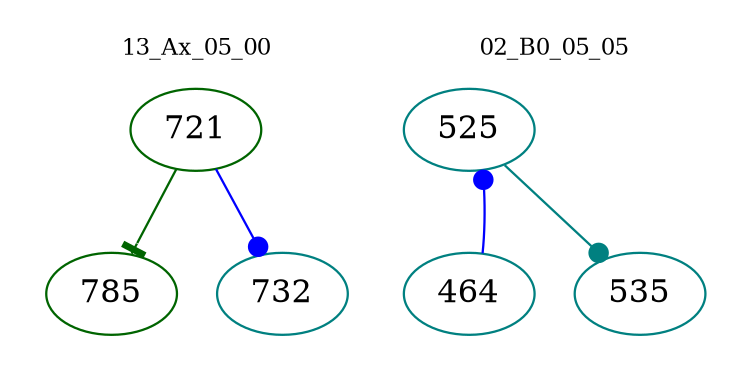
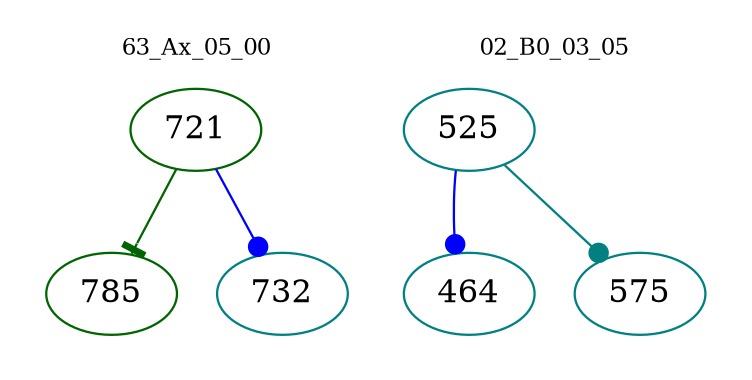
(197, 49) -> (197, 49)
(555, 49) -> (555, 49)
(484, 221) -> (454, 203)
(640, 294) -> (640, 294)
